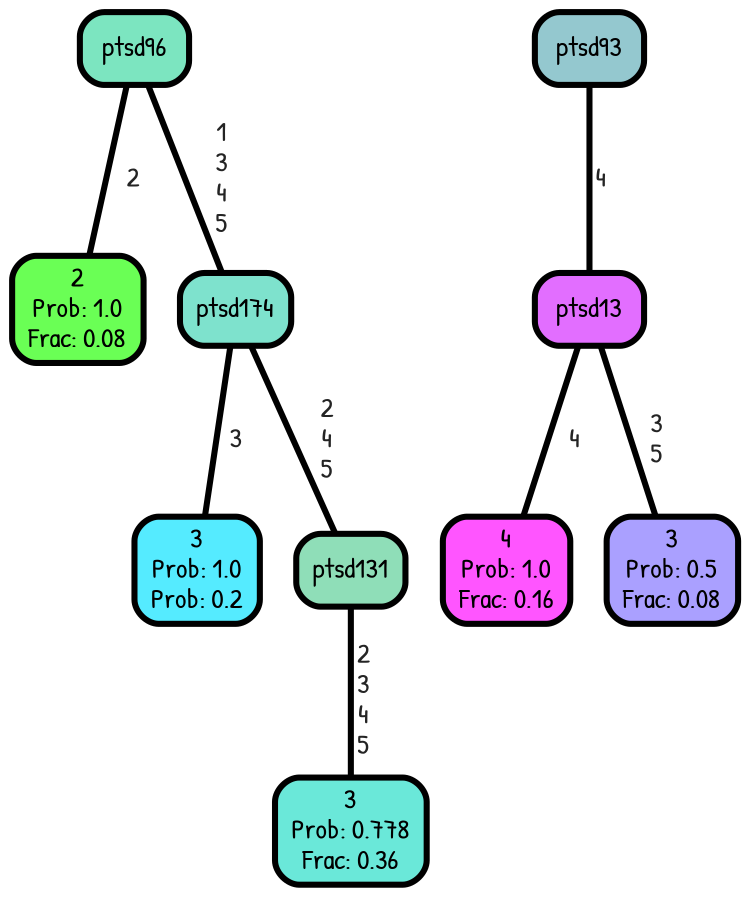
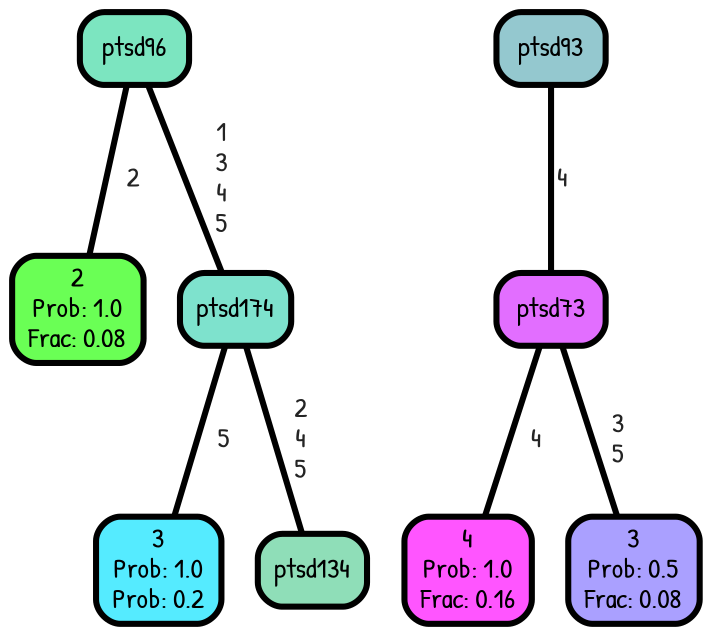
(589, 309) -> (551, 309)
(234, 440) -> (221, 440)
(351, 570) -> (312, 570)
(351, 831) -> none
